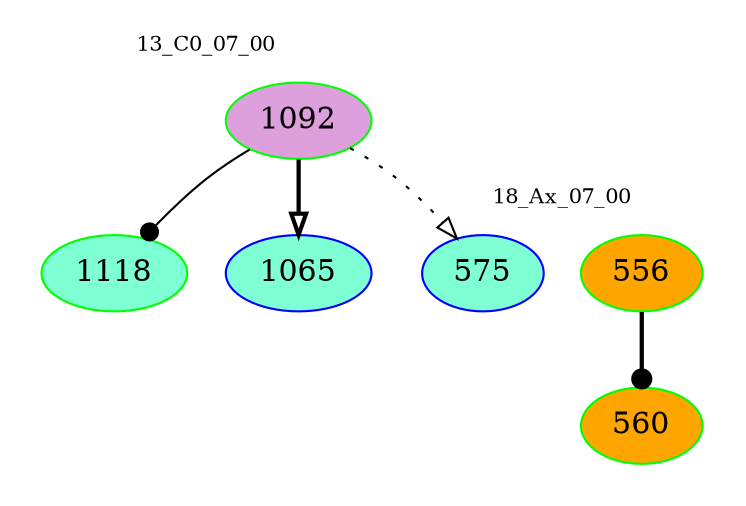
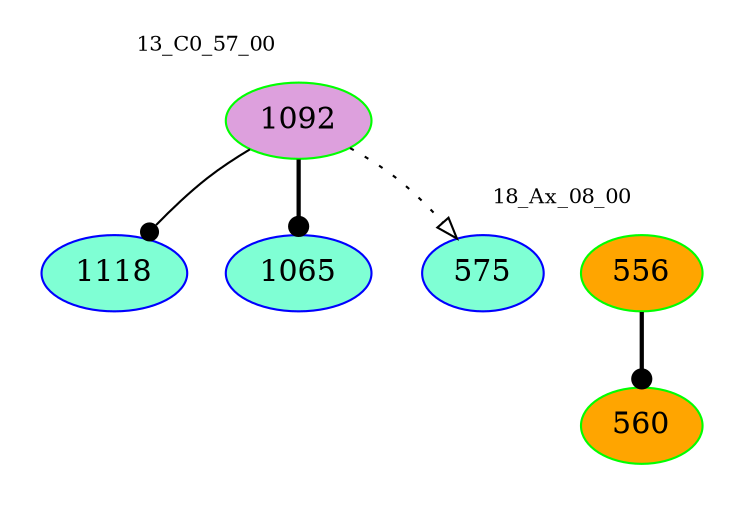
(207, 46) -> (207, 46)
(299, 187) -> (299, 189)
(562, 198) -> (562, 198)
(114, 273) -> (114, 273)
